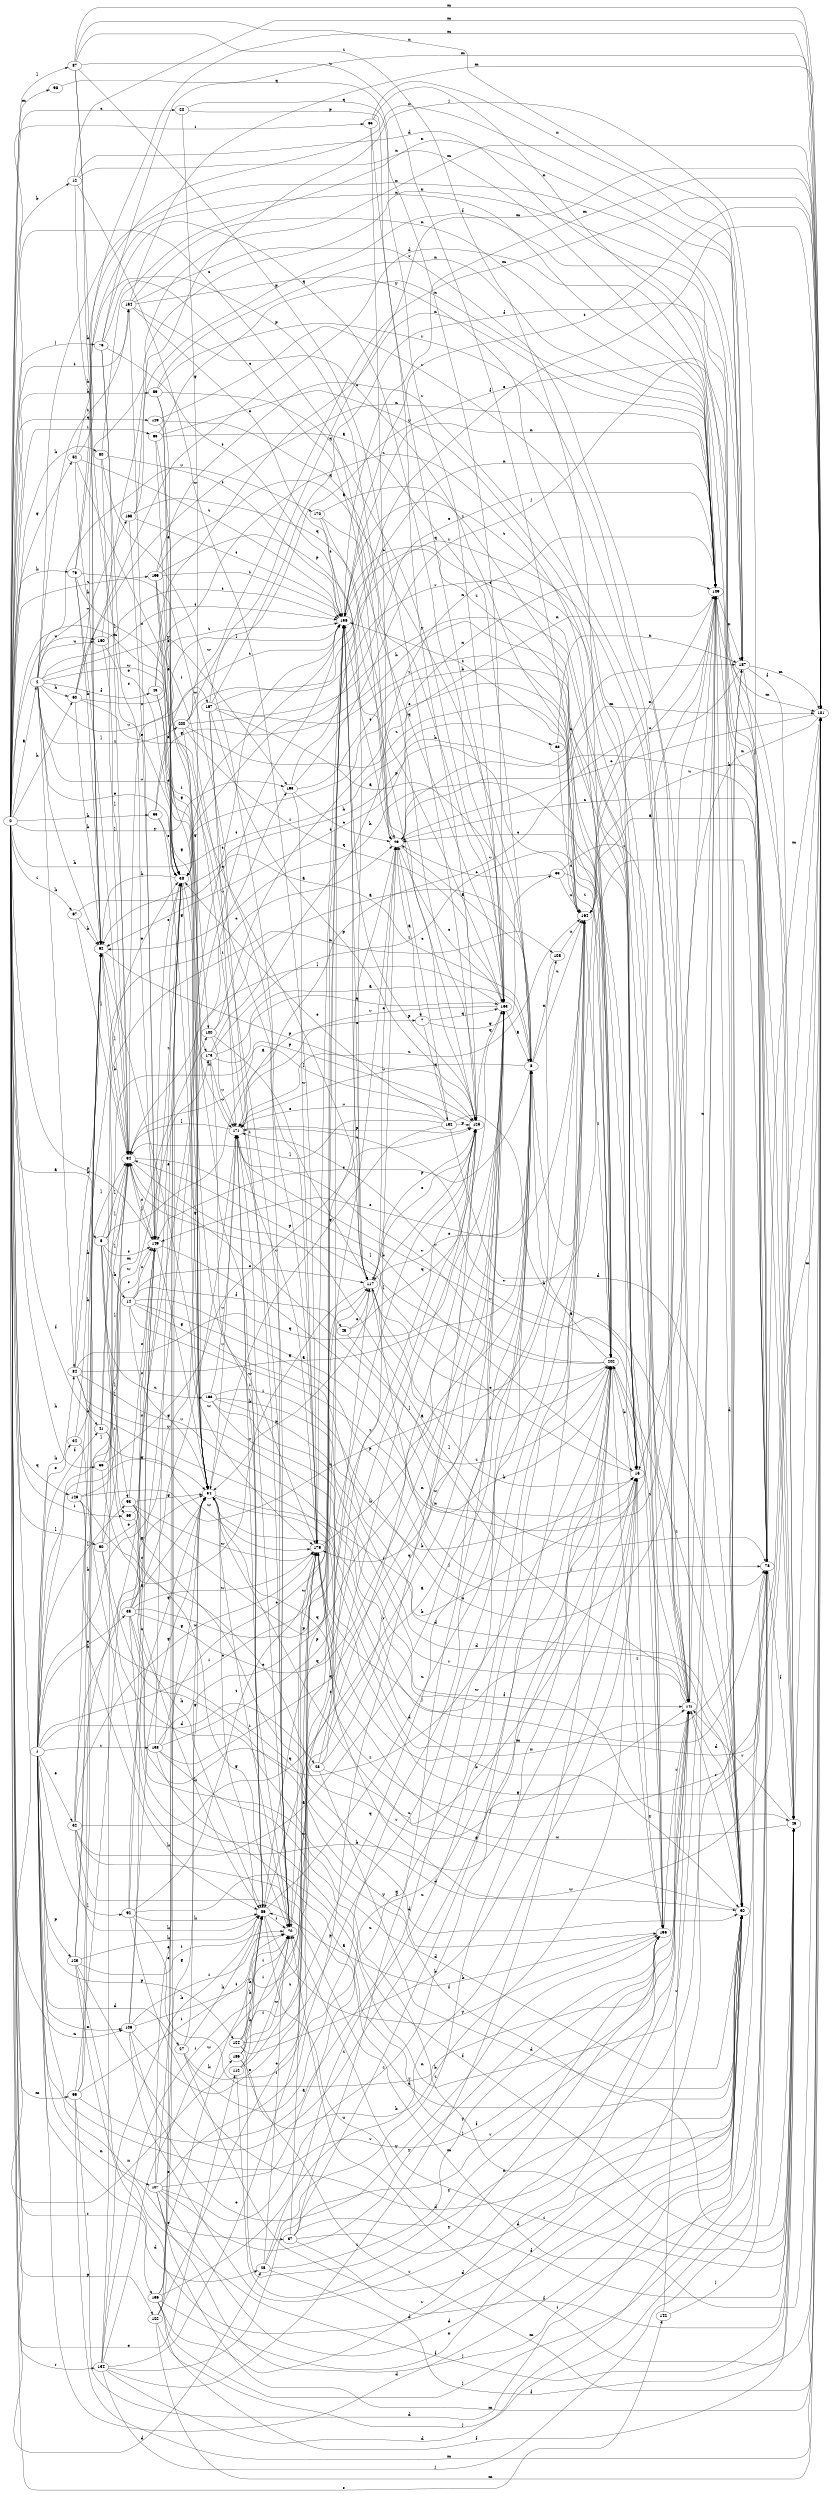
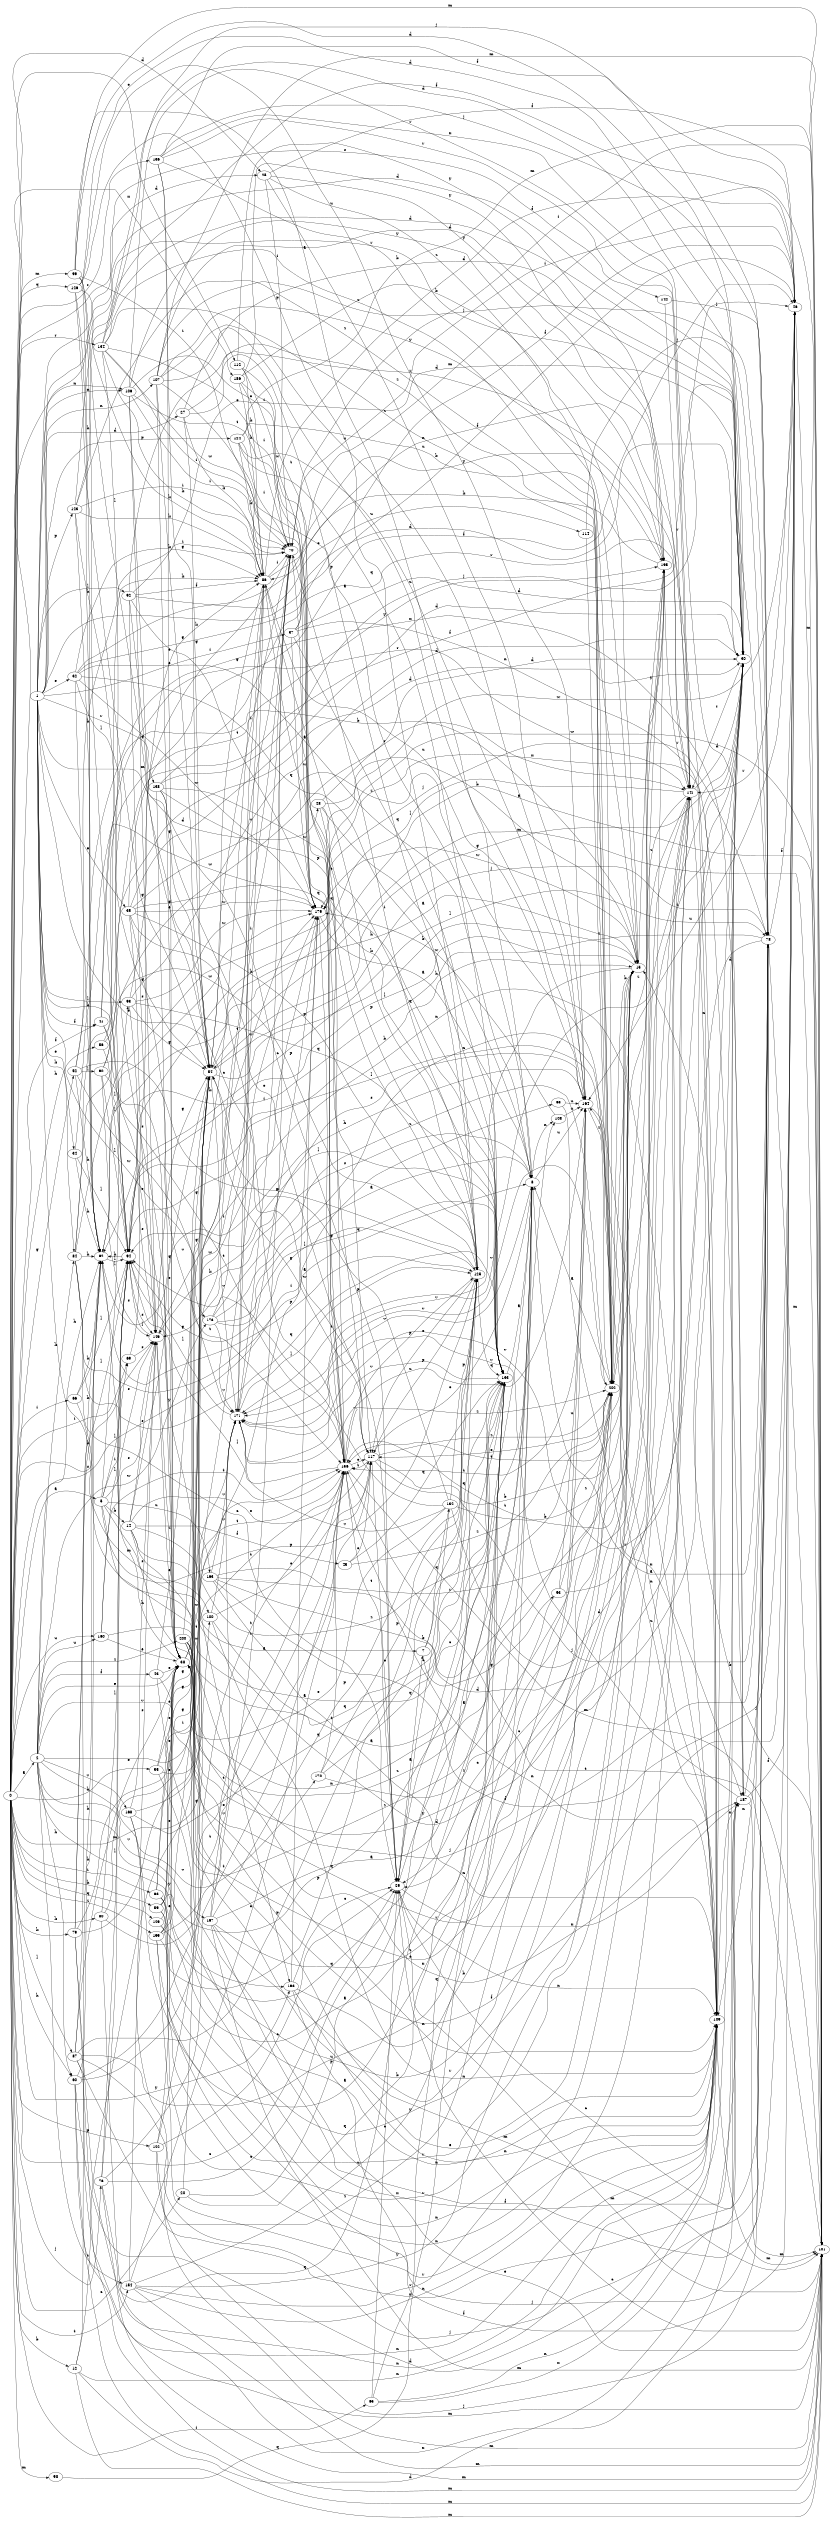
none -> (586, 534)
(75, 914) -> (75, 1399)
(13, 1209) -> (88, 1071)
(142, 1629) -> (142, 767)
(195, 1918) -> (196, 585)
